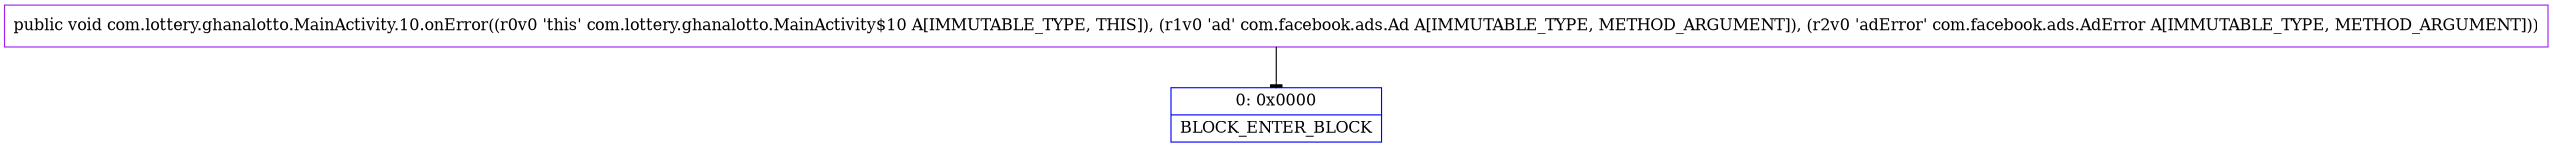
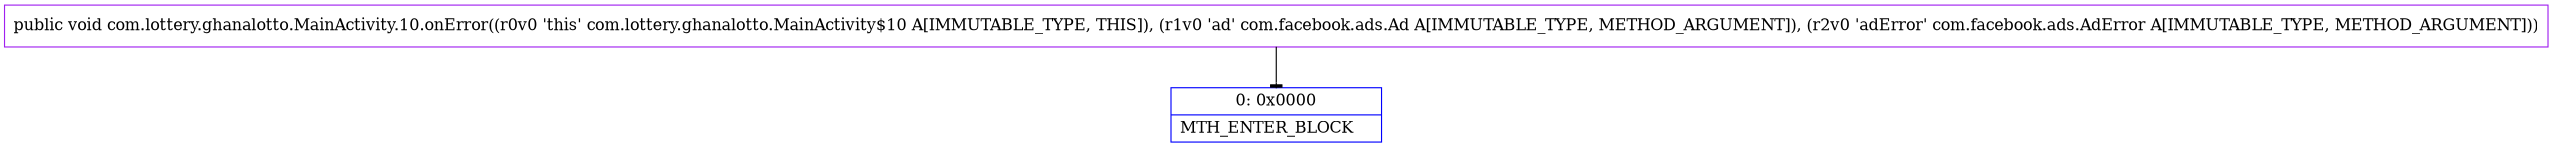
(1276, 128) -> (1267, 128)
